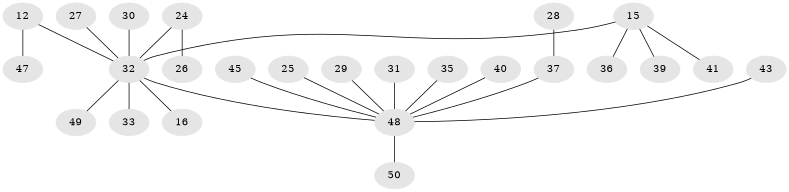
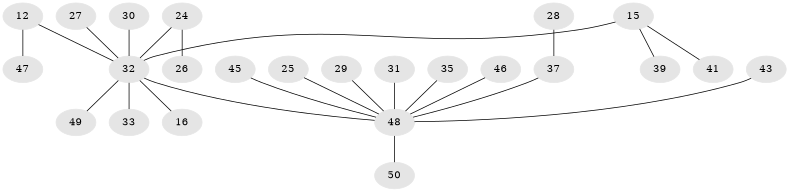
(501, 69) -> (501, 69)
(607, 69) -> none
